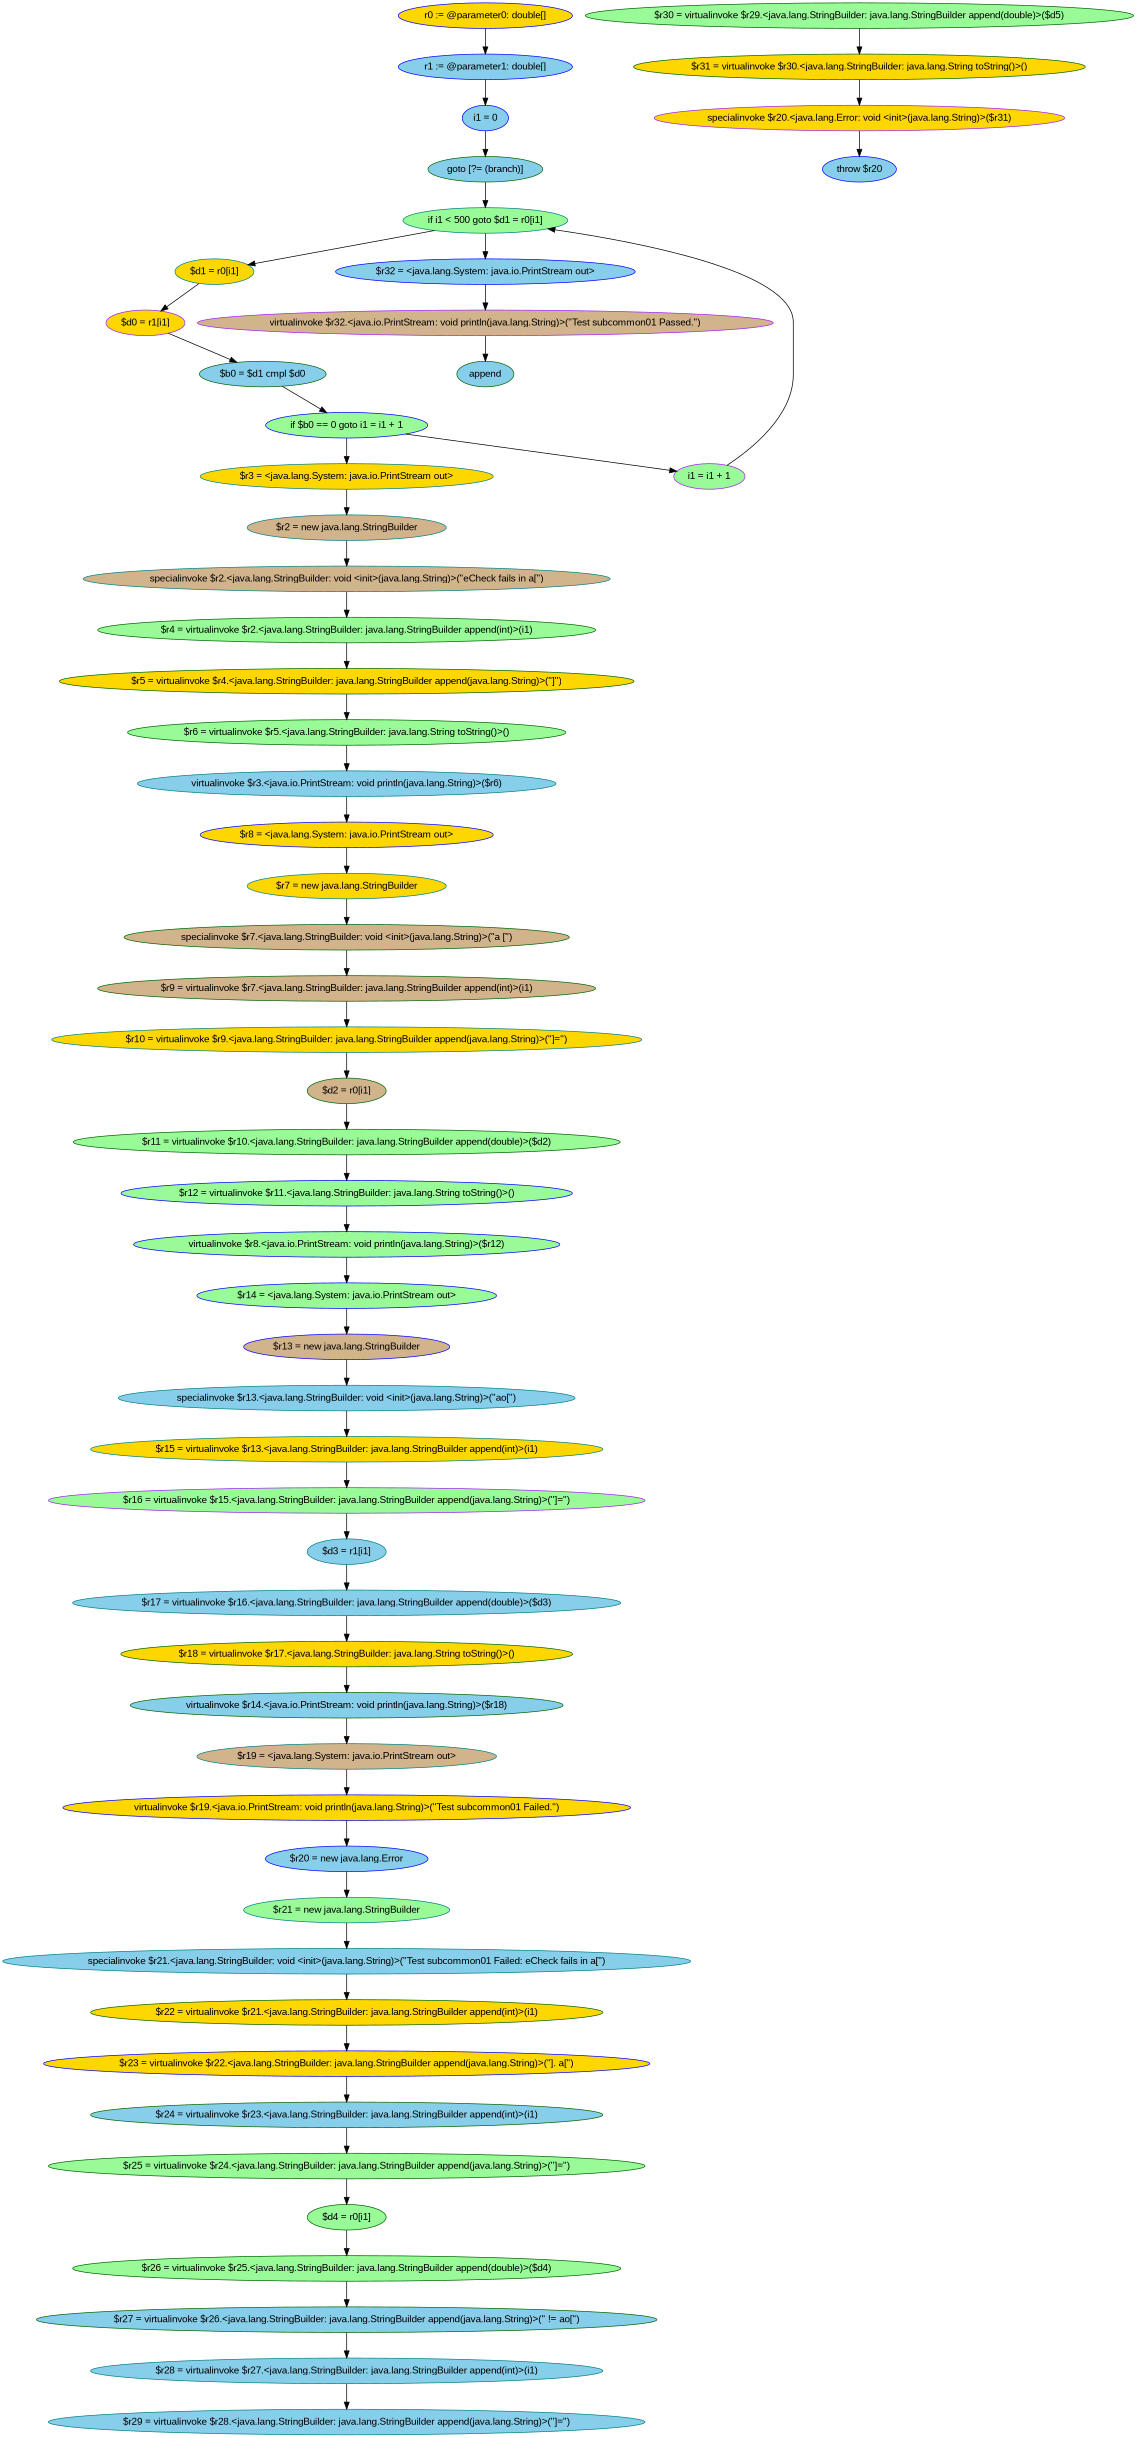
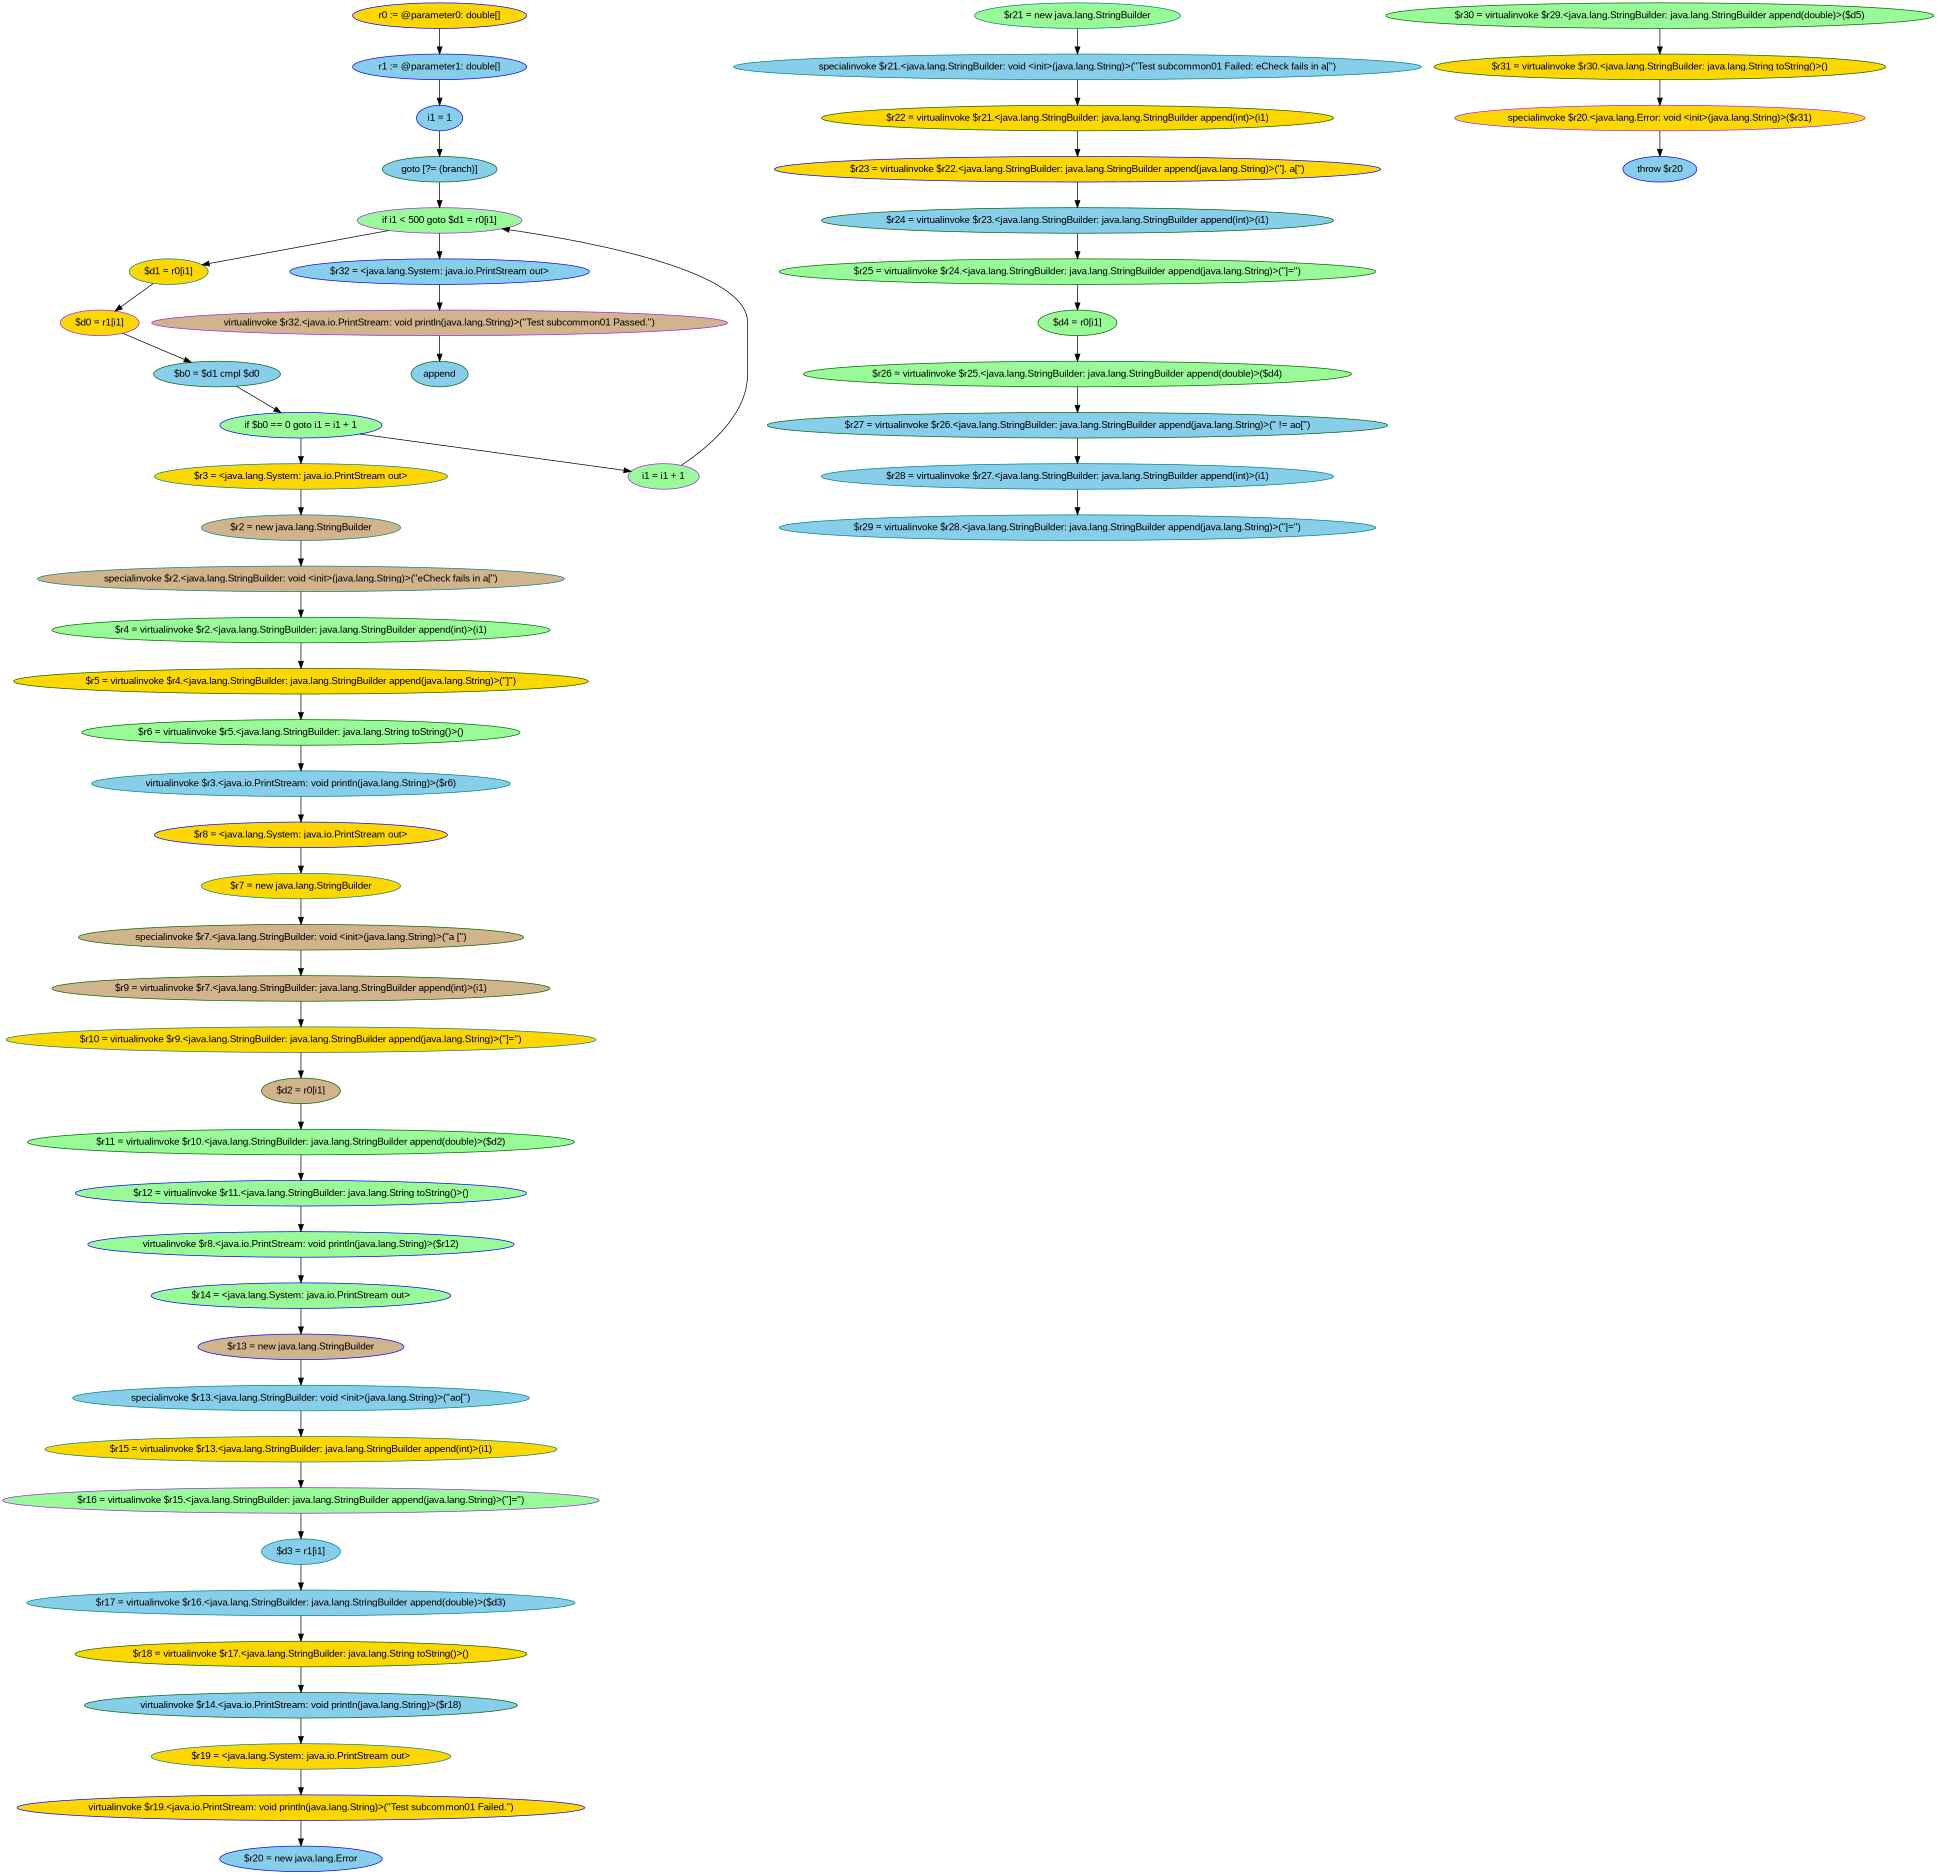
(485, 118) -> (440, 118)
(485, 220) -> (440, 220)
(347, 1756) -> (301, 1756)
(347, 1881) -> none
